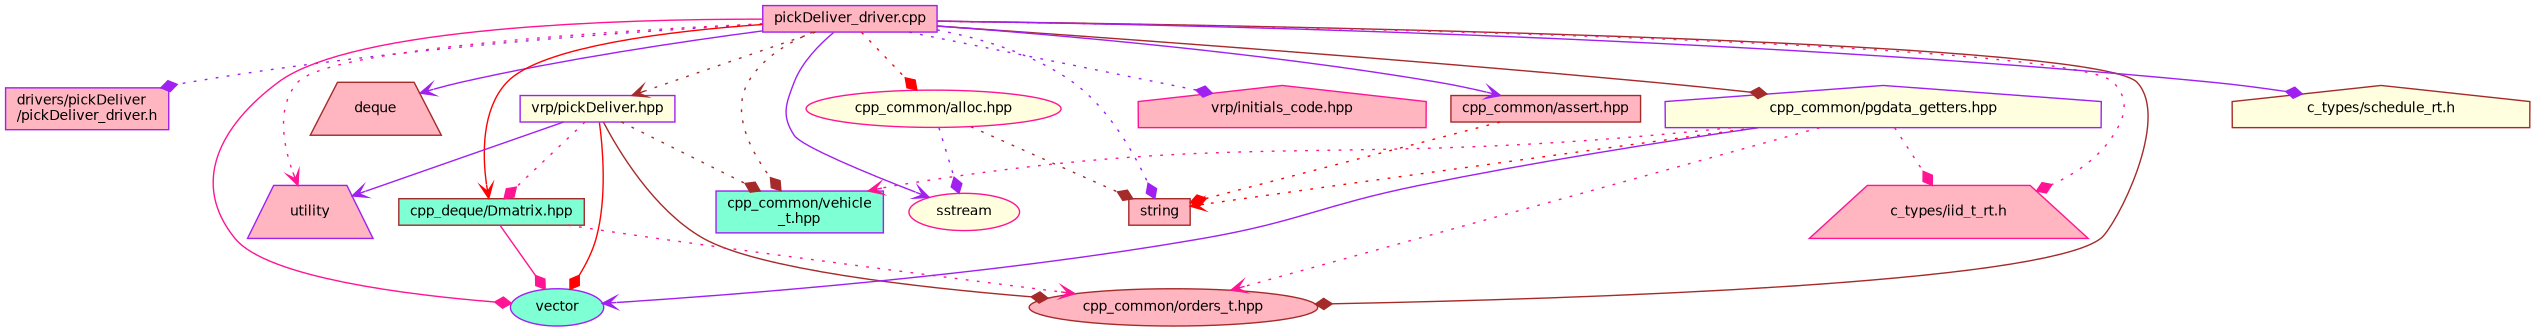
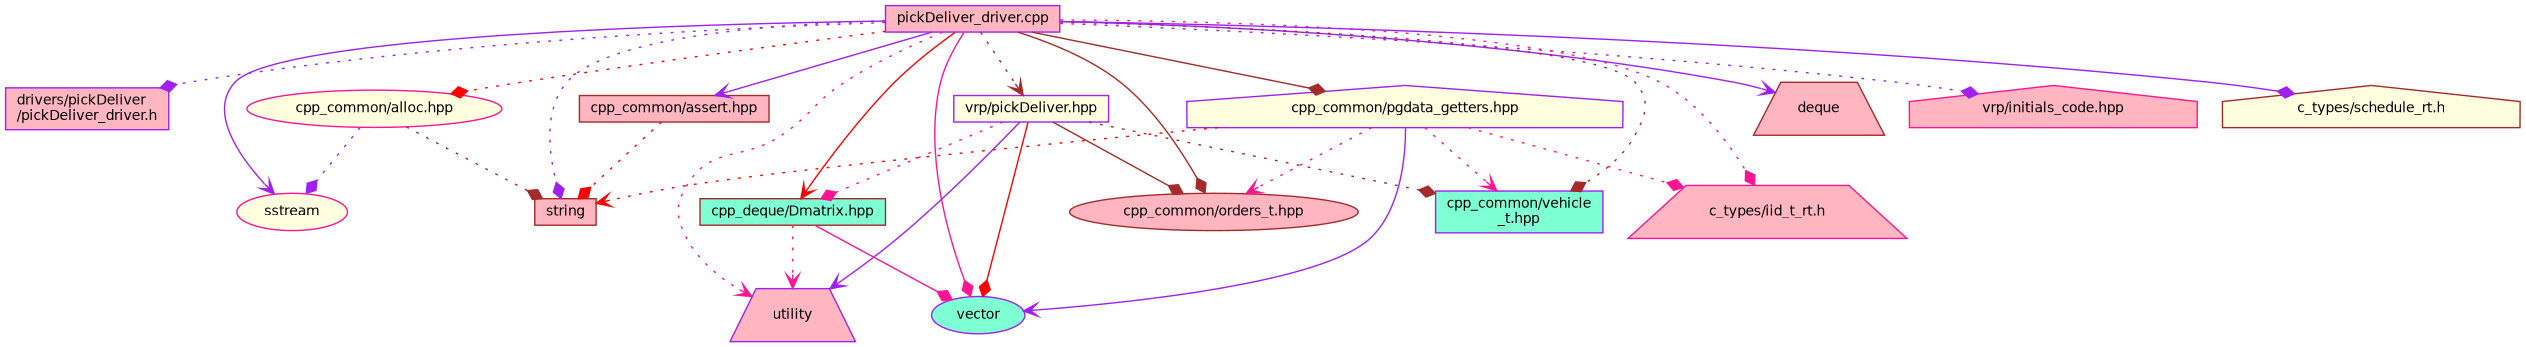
(814, 260) -> (793, 250)
